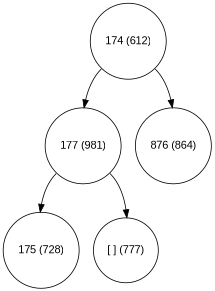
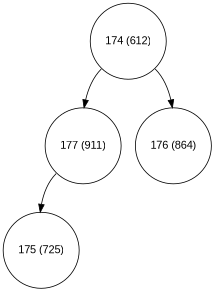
(83, 146) -> (83, 146)
(173, 146) -> (173, 146)
(41, 250) -> (41, 250)
(126, 250) -> none
